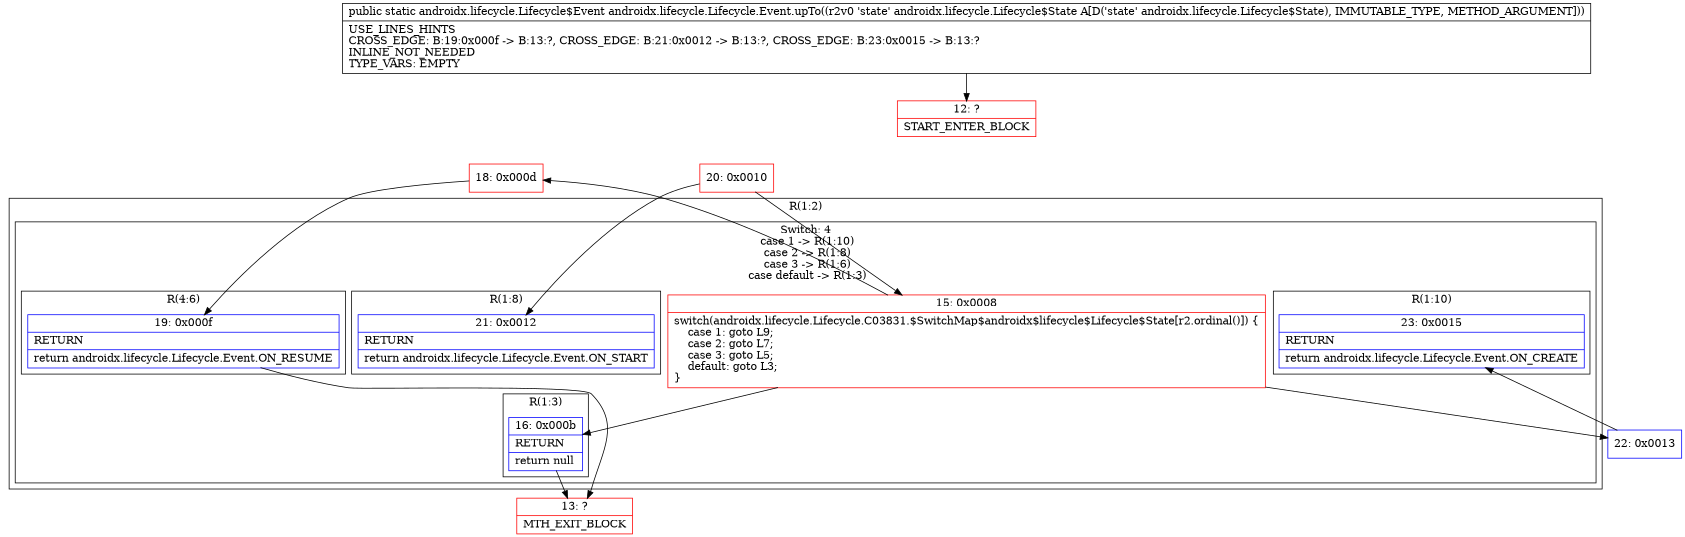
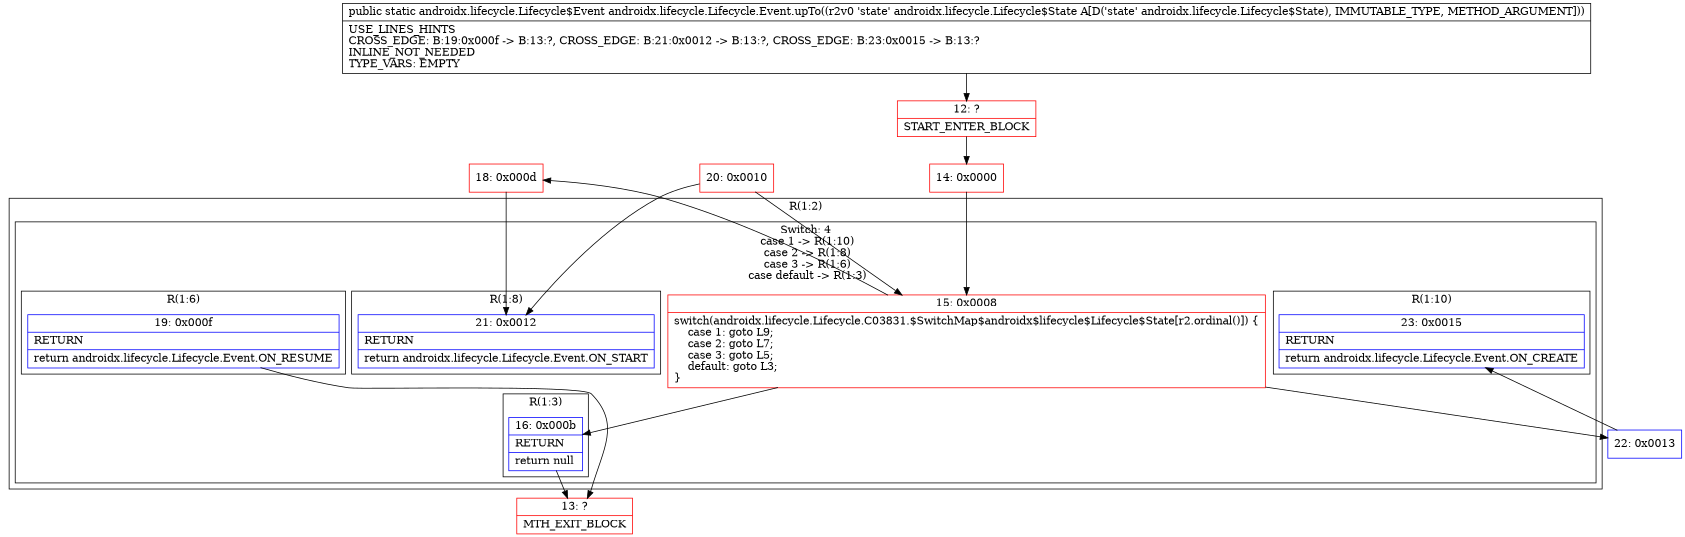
none -> (967, 178)
(323, 211) -> (506, 250)
(183, 300) -> (183, 300)
